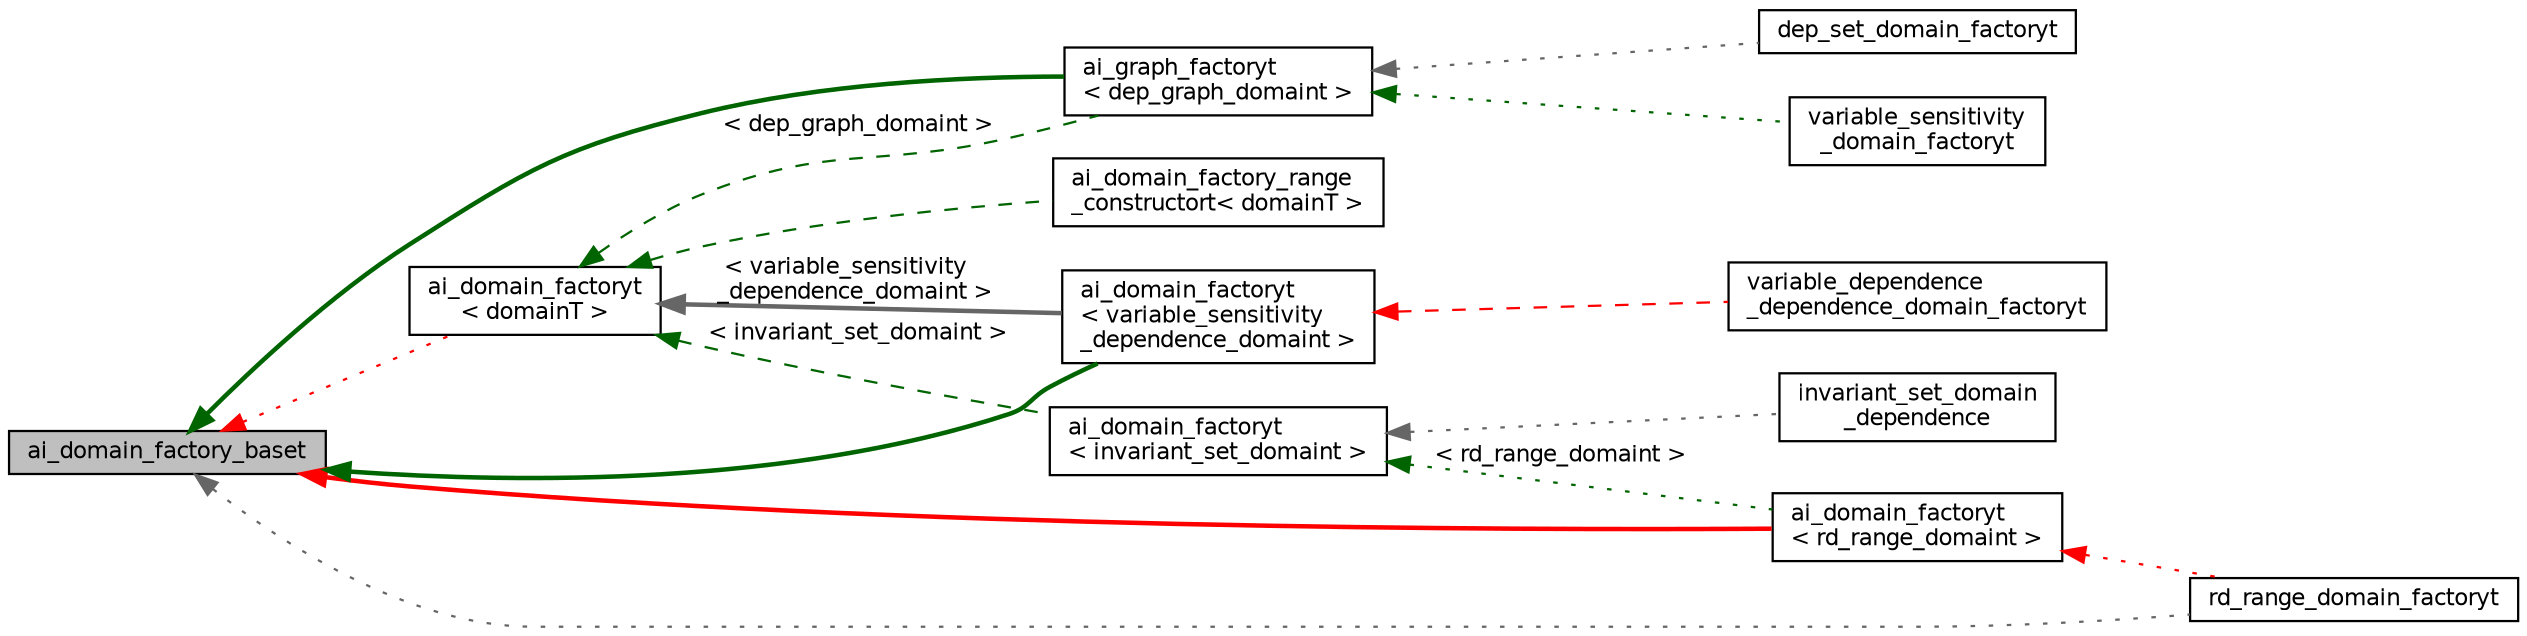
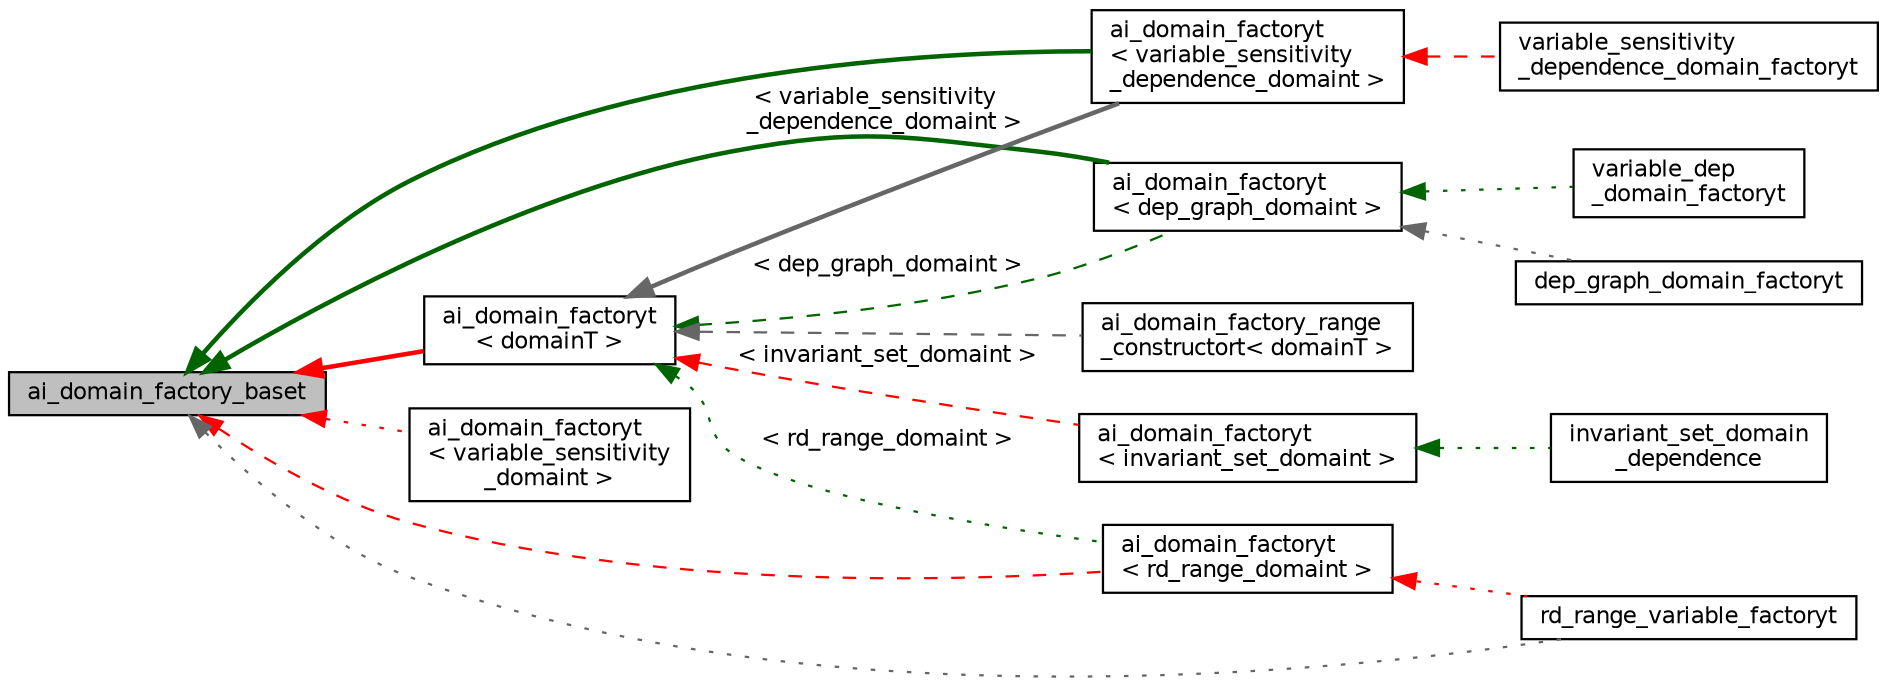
(1917, 32) -> (1689, 283)
(1218, 81) -> (1248, 197)
(1917, 131) -> (1689, 183)
(850, 221) -> (891, 334)
(1917, 296) -> (1689, 57)
(347, 378) -> (373, 360)
(863, 380) -> (888, 396)
(1595, 423) -> (1495, 448)
none -> (550, 455)
(1591, 487) -> (866, 501)
(1048, 520) -> (647, 565)
(2354, 600) -> (1689, 618)
